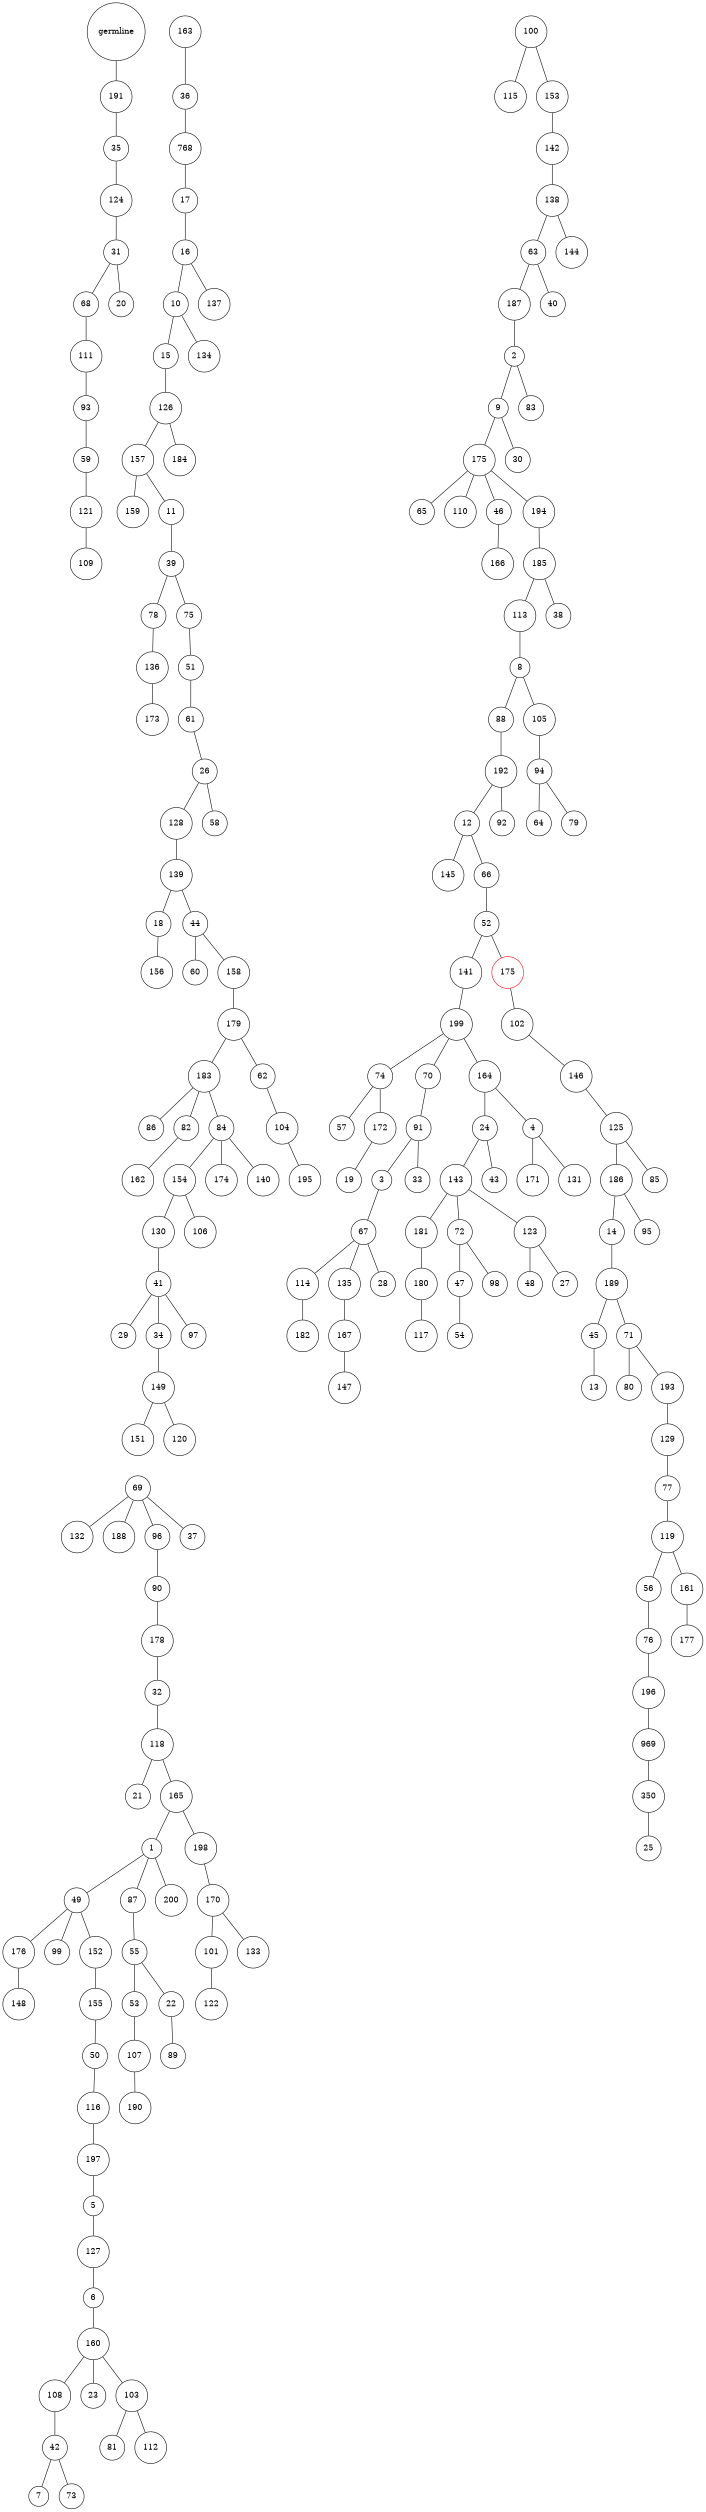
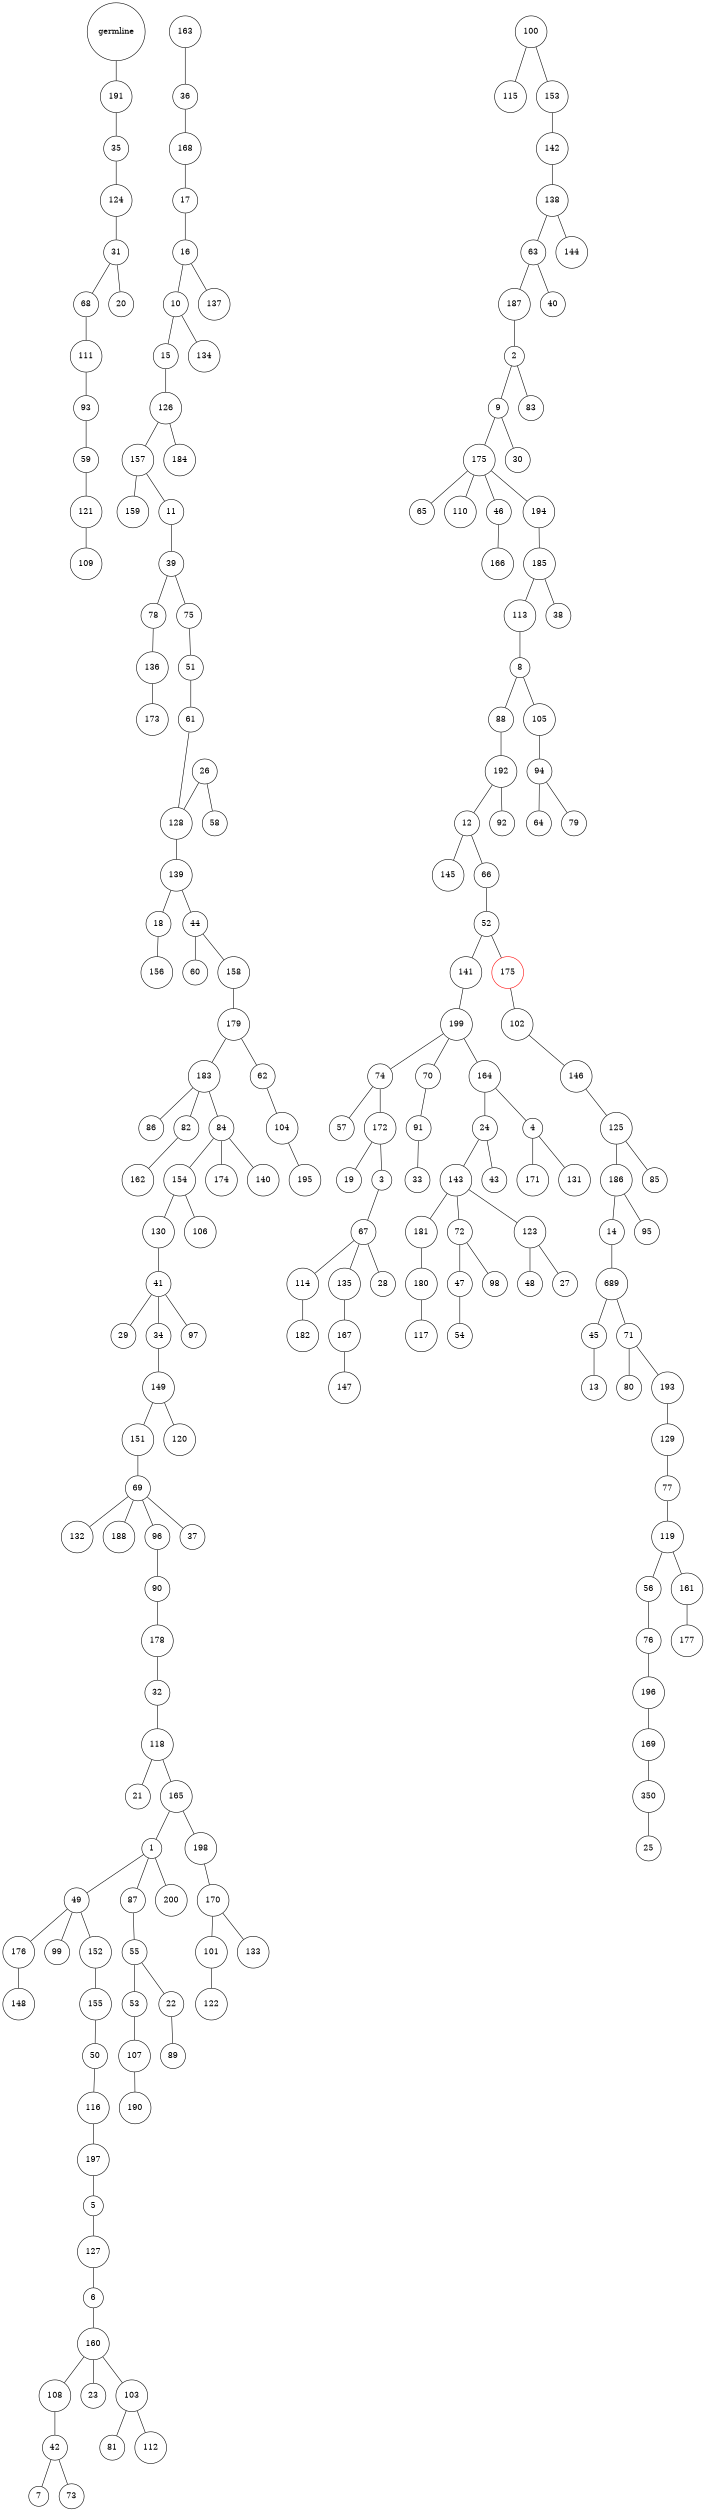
(185, 149) -> (185, 149)
(198, 746) -> (184, 770)
(399, 1155) -> (381, 1157)
(612, 1284) -> (612, 1284)
none -> (138, 1466)
(649, 1745) -> (649, 1745)
